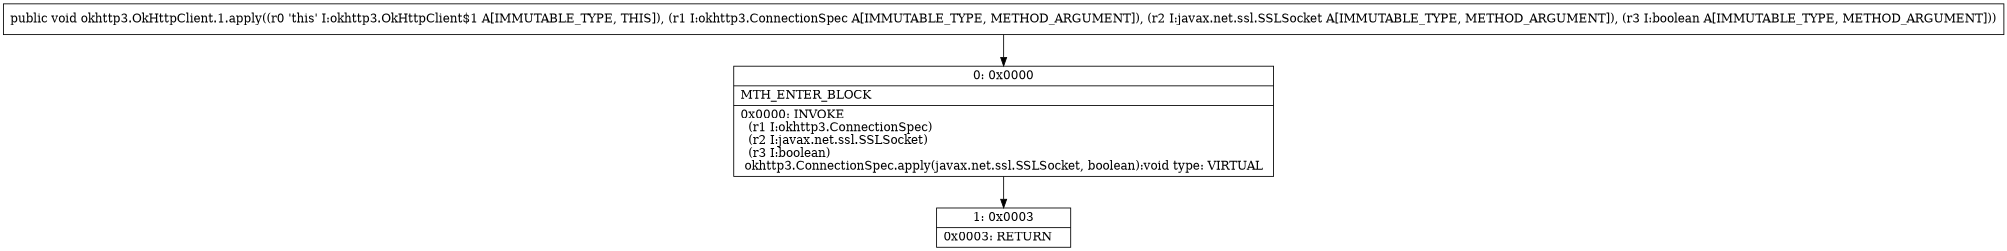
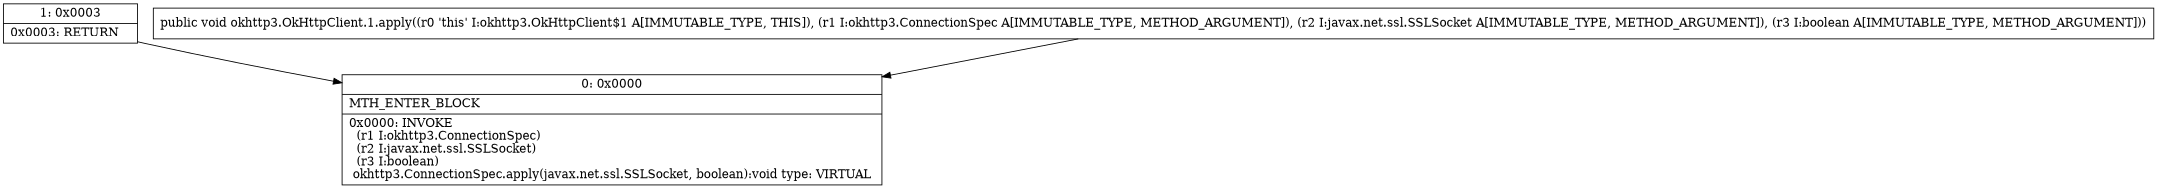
(1004, 188) -> (235, 62)
